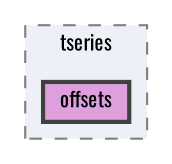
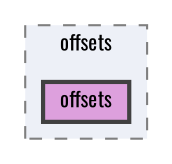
(86, 45) -> (86, 45)
